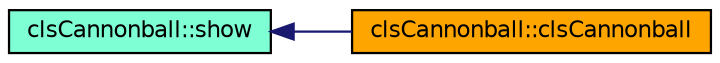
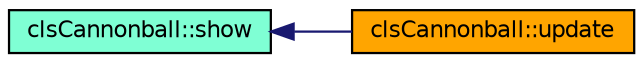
(532, 32) -> (493, 32)
